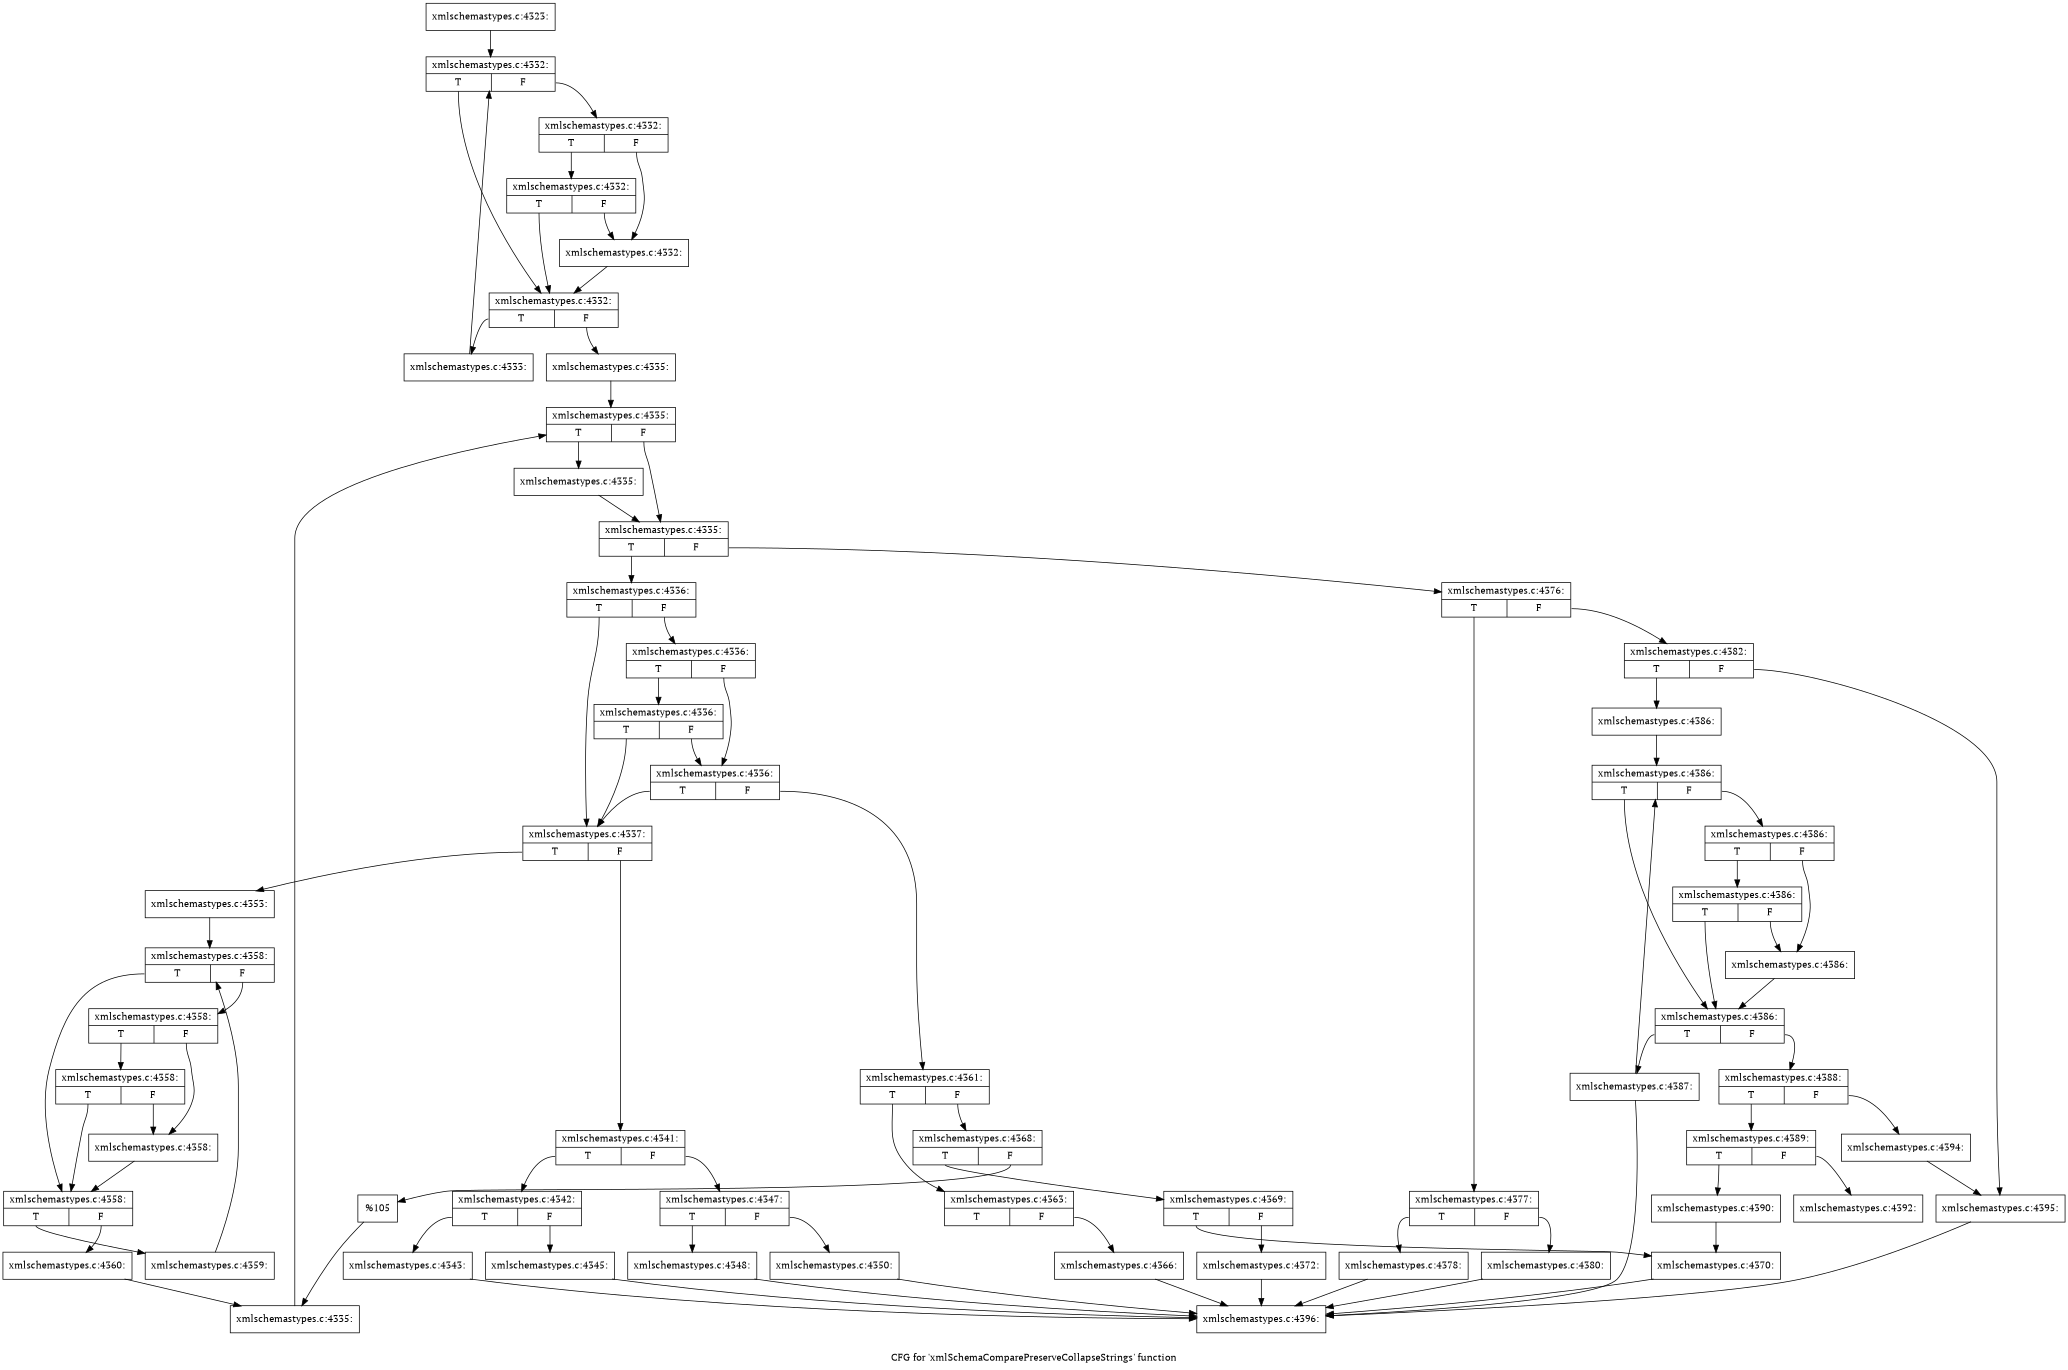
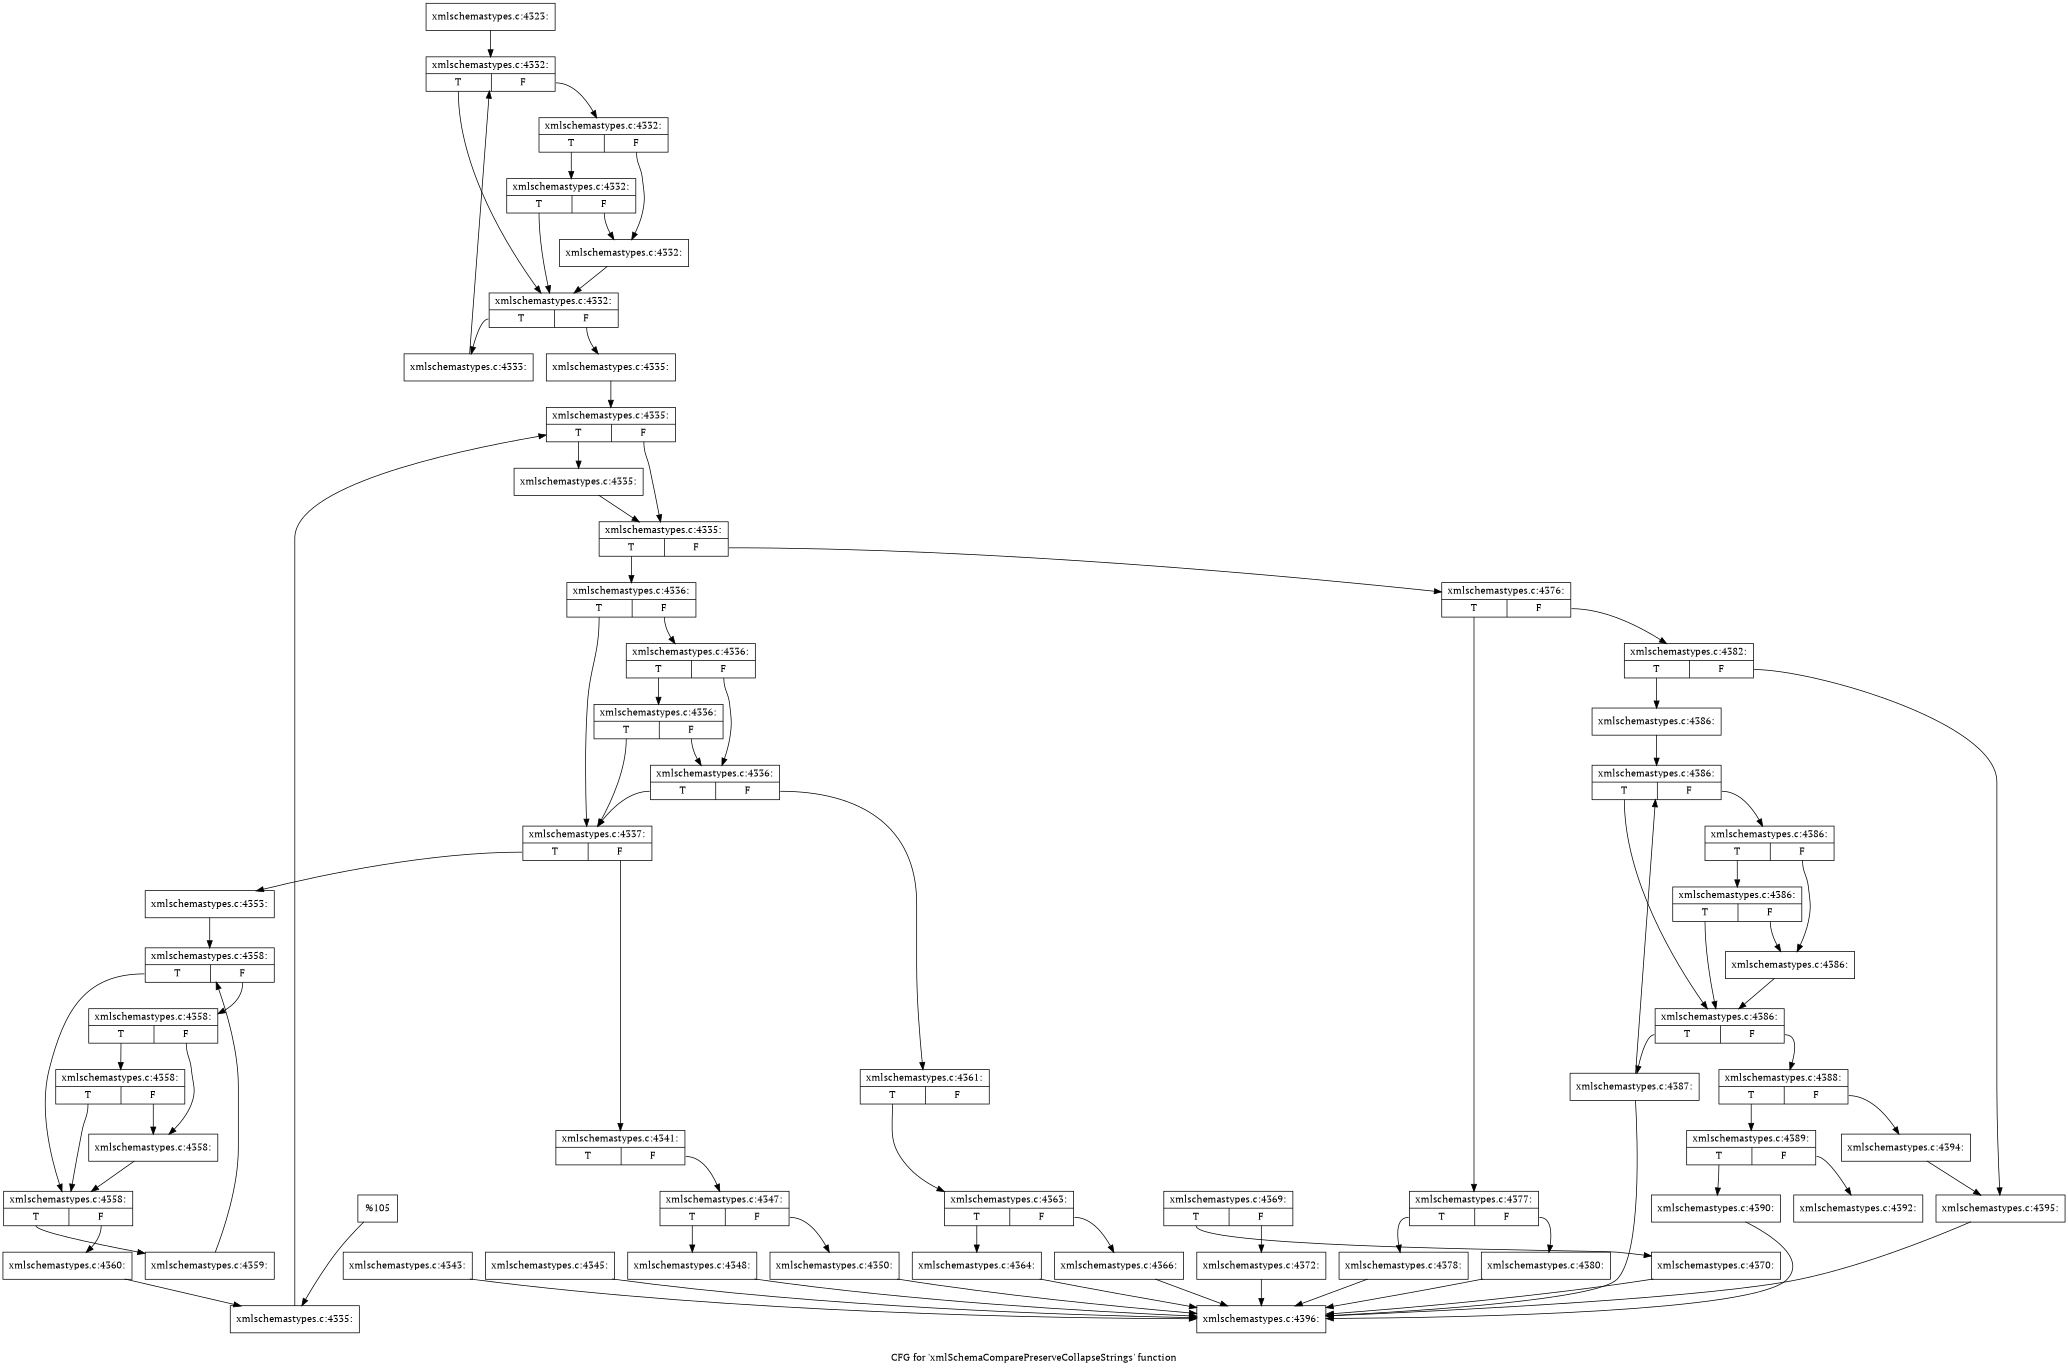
(978, 1148) -> none
(517, 1209) -> none
(1716, 1233) -> (1603, 1311)
none -> (977, 1266)
